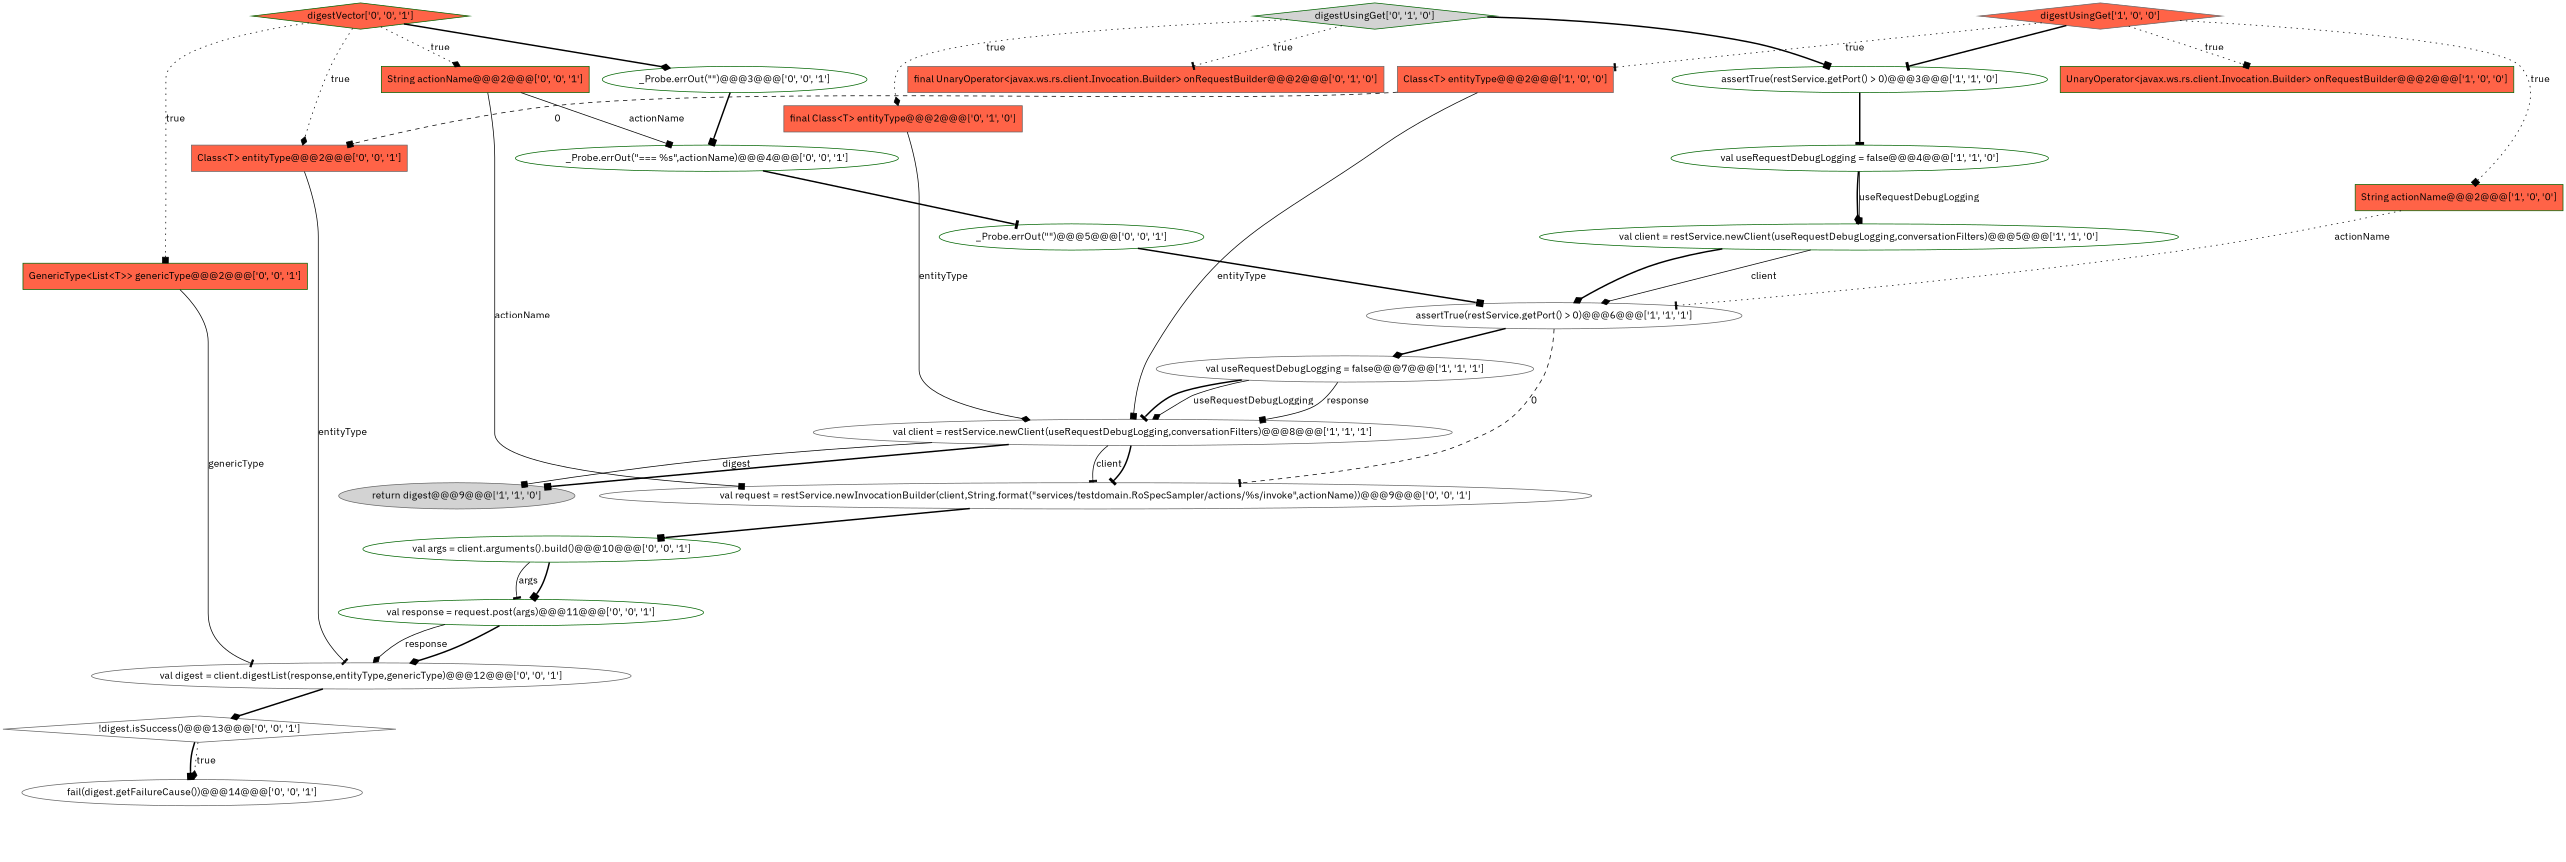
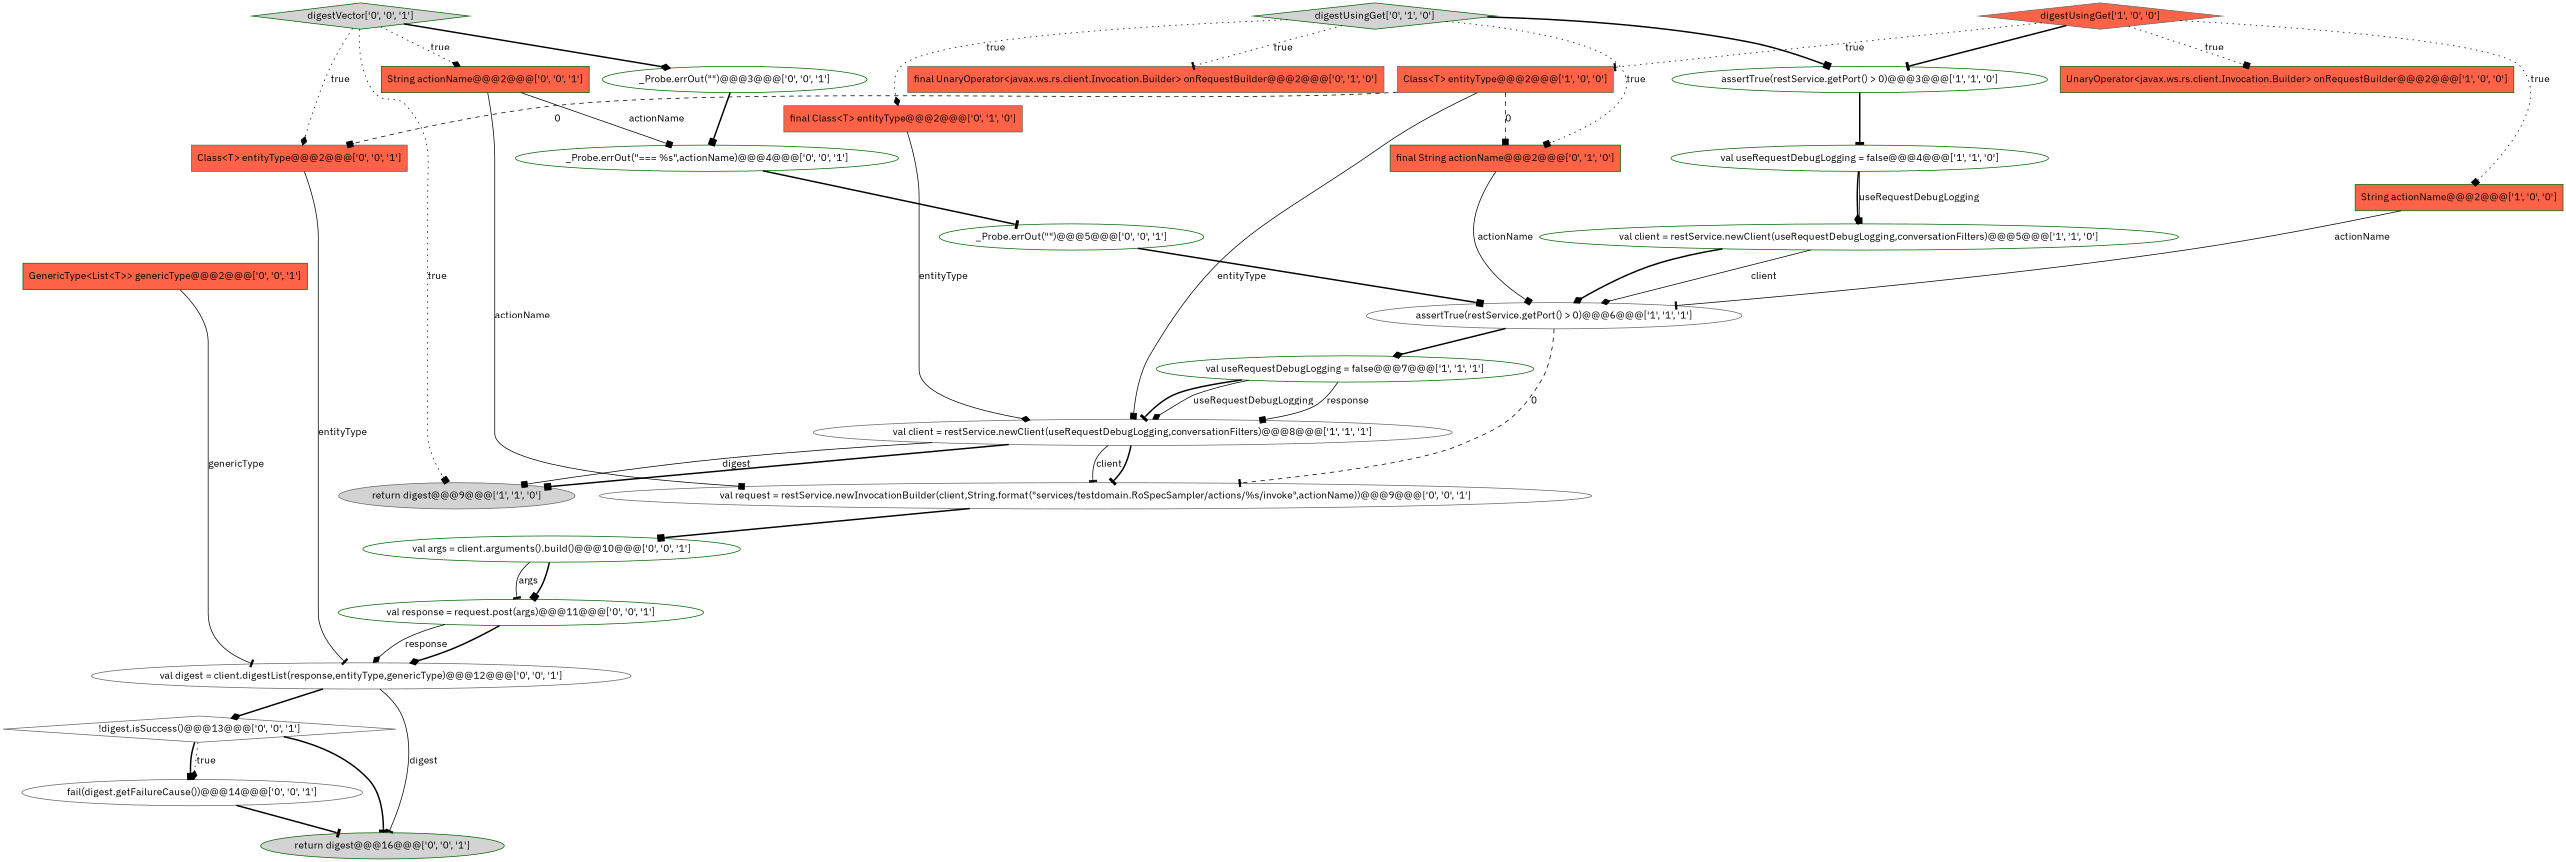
(361, 16) -> (361, 16)
(166, 87) -> (428, 239)
none -> (1505, 158)
(2041, 269) -> (2041, 269)
(1345, 369) -> (1345, 369)
none -> (382, 846)
